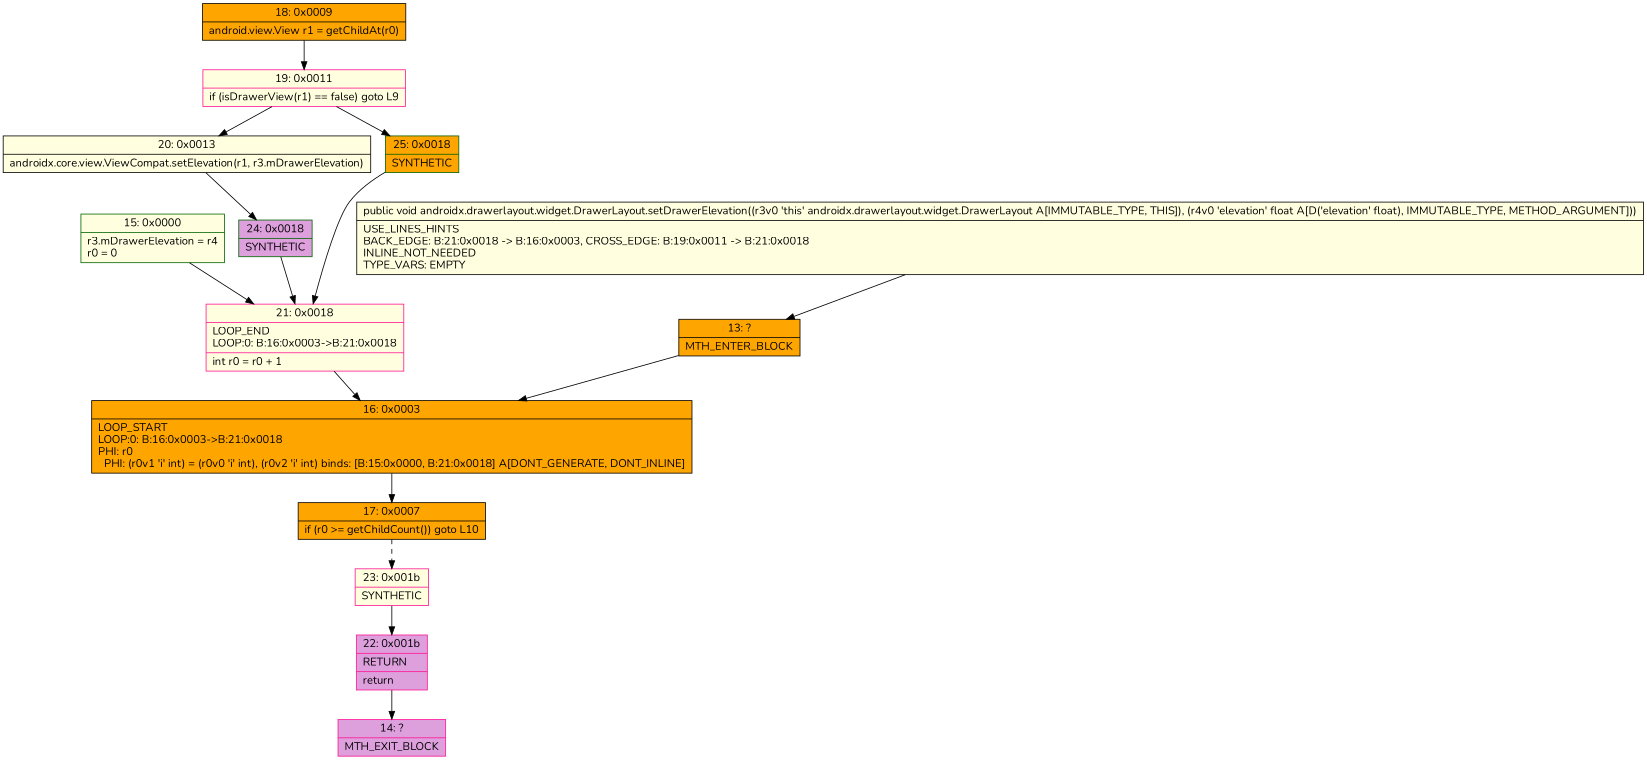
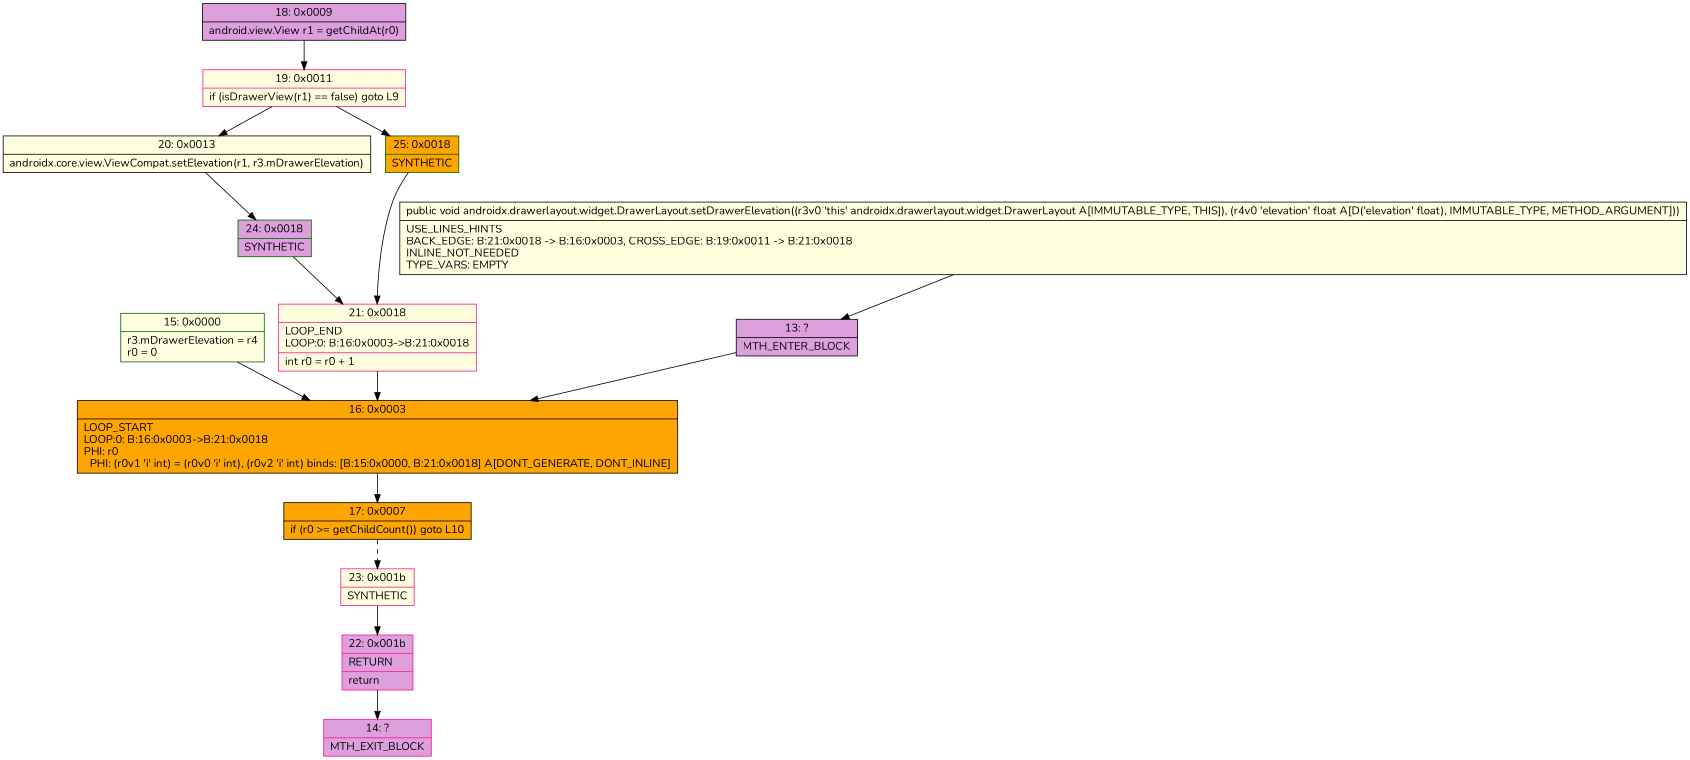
(304, 22) -> (304, 22)
(218, 281) -> (270, 379)
(739, 338) -> (797, 338)
